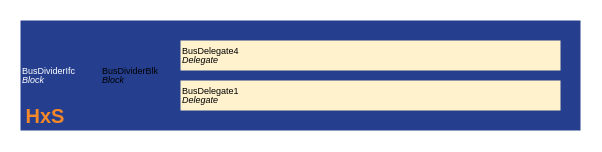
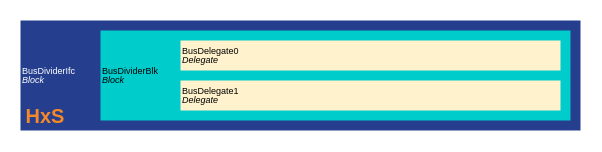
(212, 56) -> (212, 56)
(336, 76) -> (336, 76)
